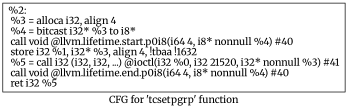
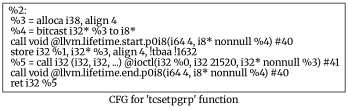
(62, 21) -> (63, 21)
